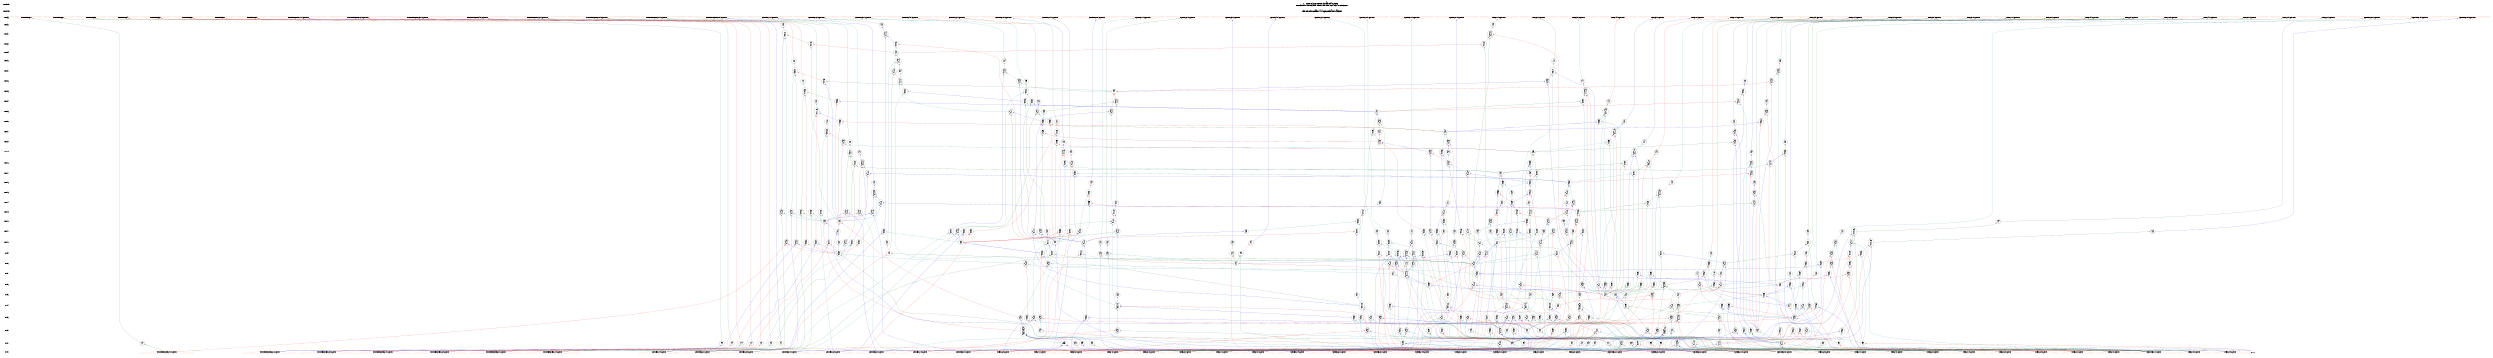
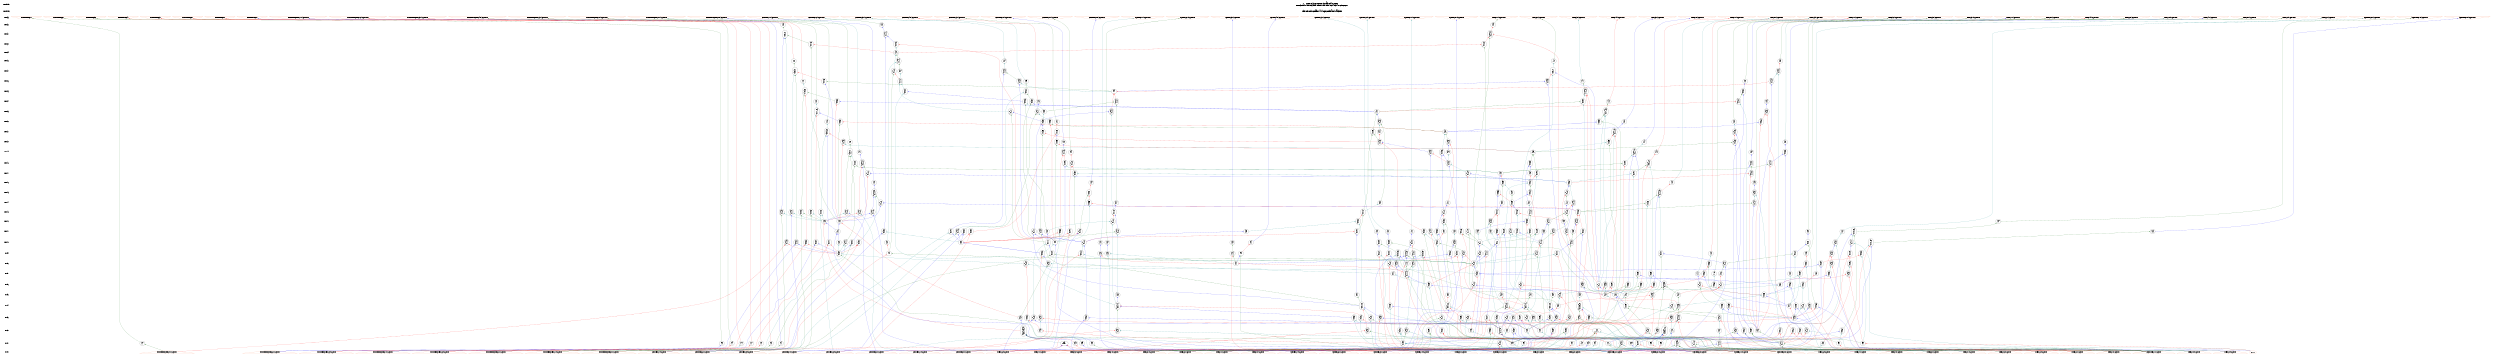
none -> (609, 352)
